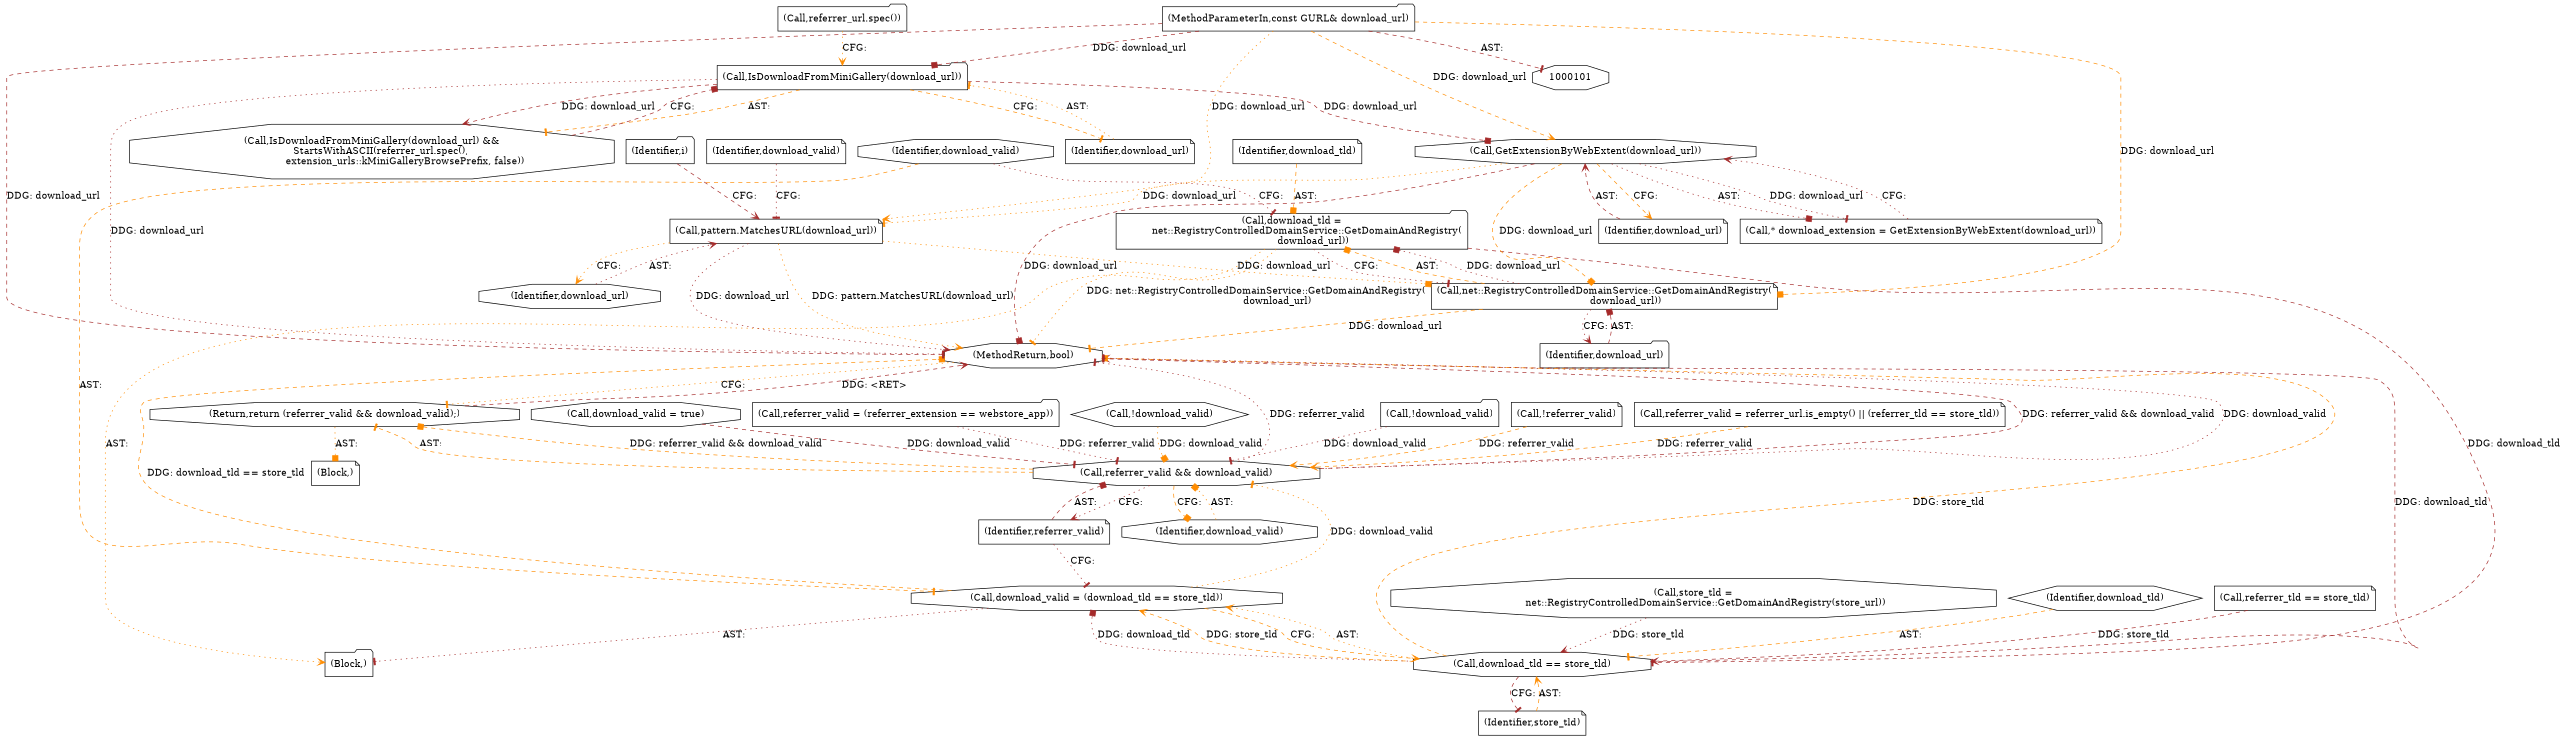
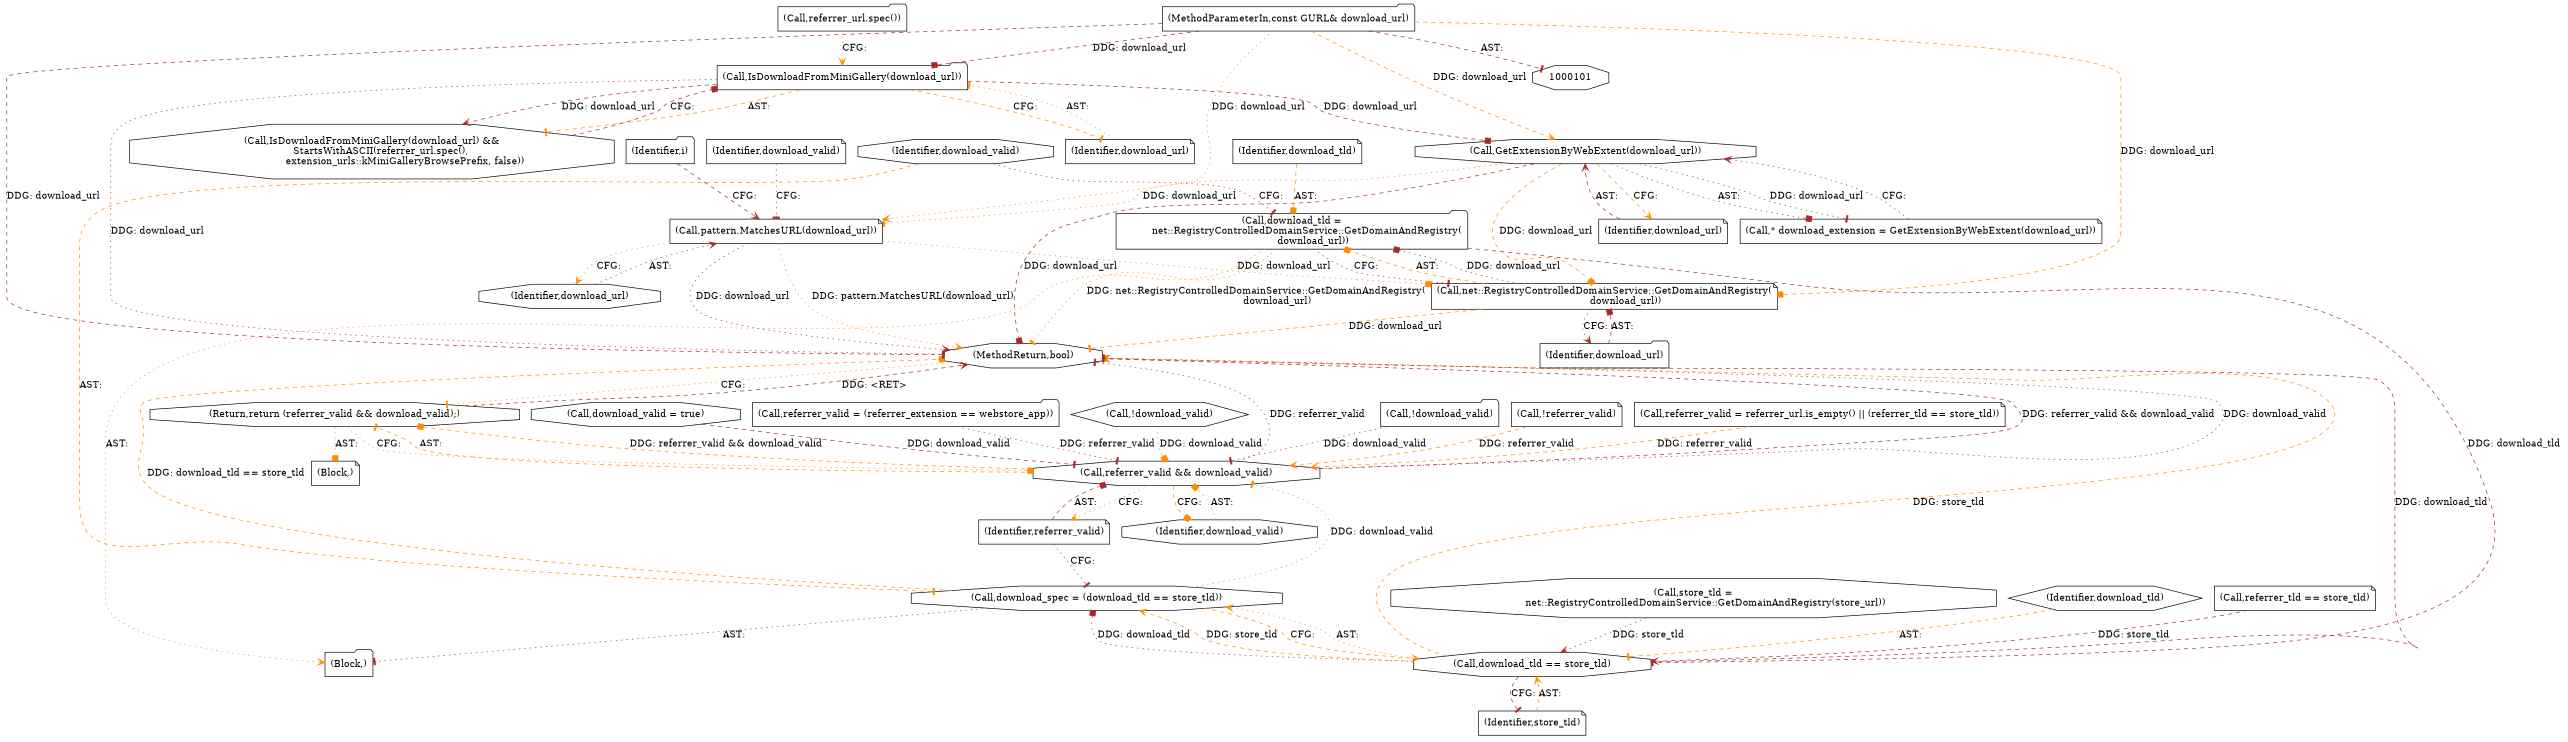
none -> (683, 464)
(1113, 501) -> (1113, 501)
(1097, 598) -> (1097, 598)
